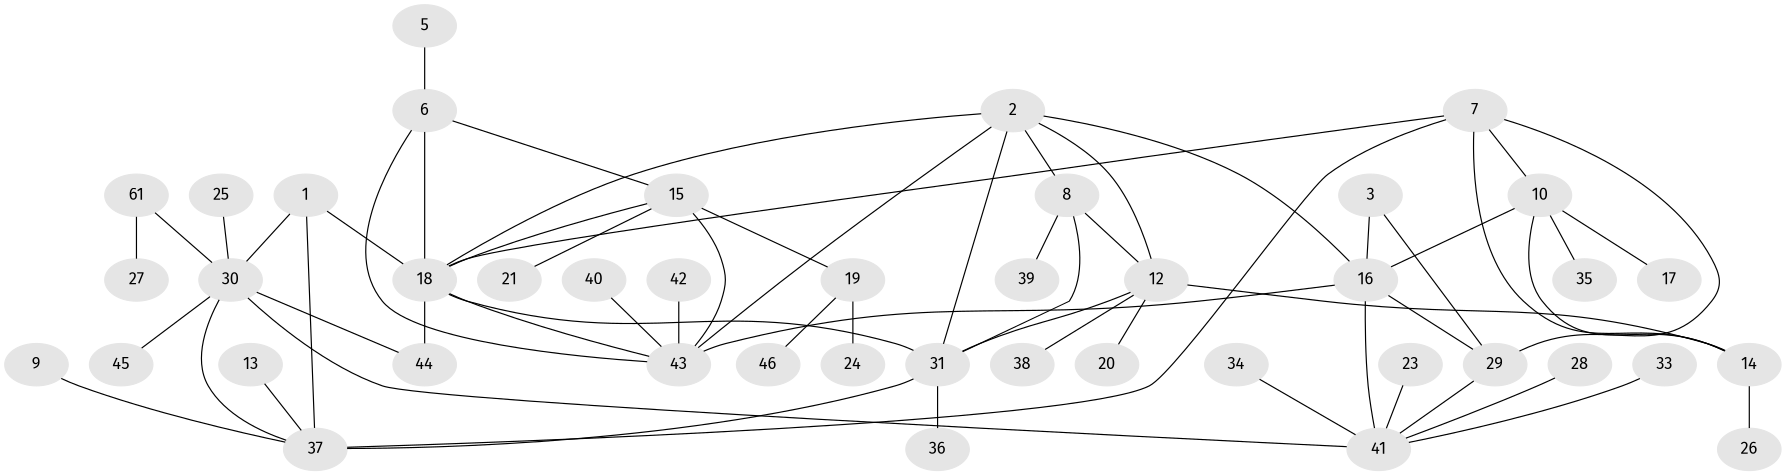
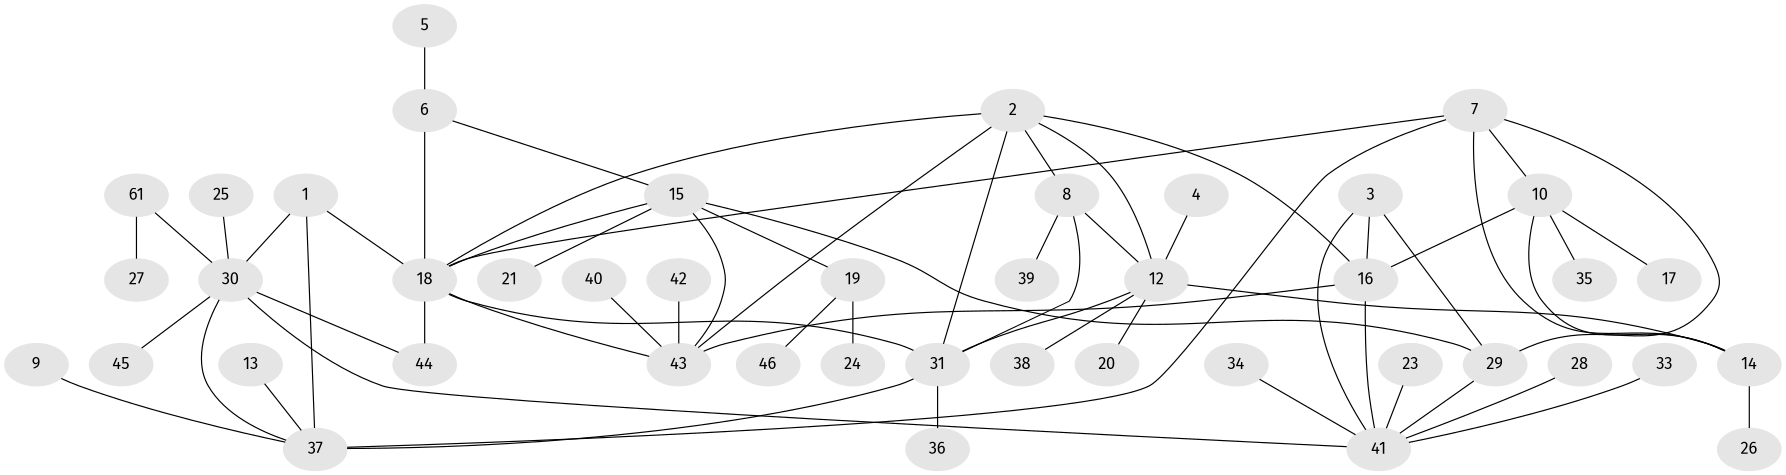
none -> (1196, 195)
none -> (1319, 310)
(410, 320) -> none
(1431, 322) -> (1080, 319)
